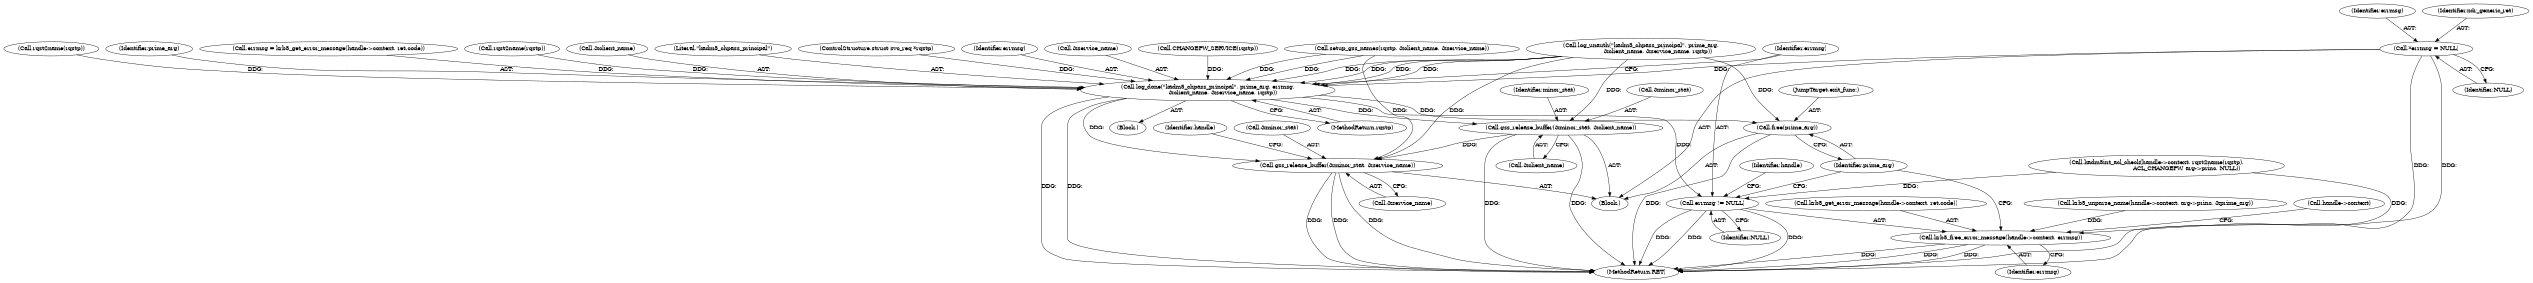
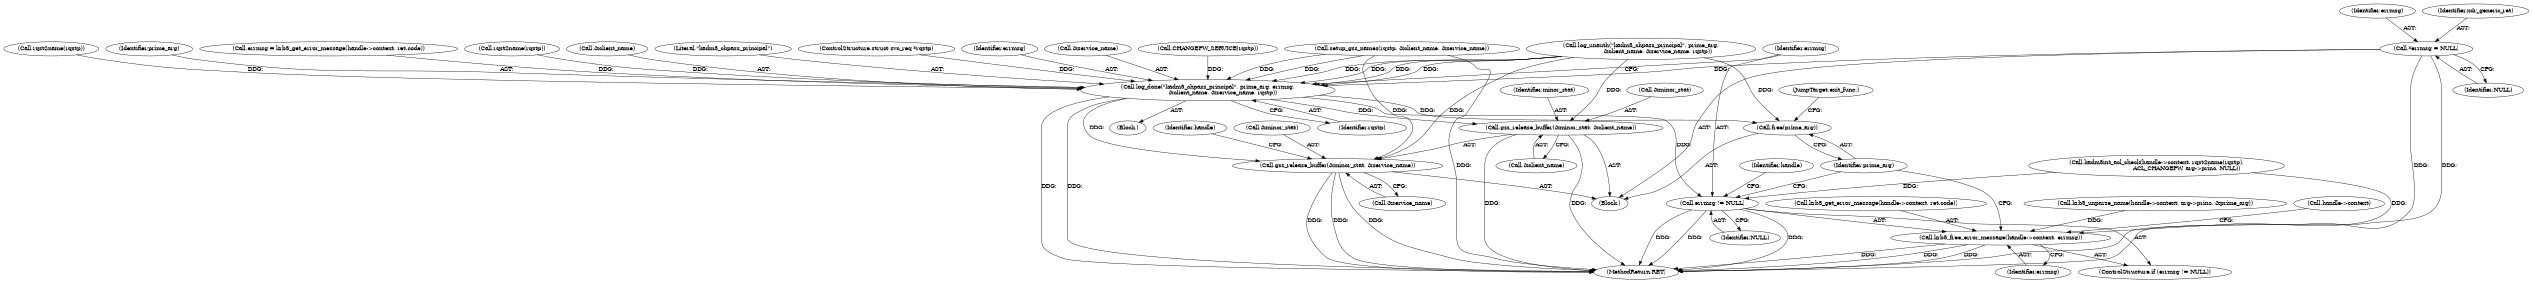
(1816, 111) -> (1816, 111)
(1362, 128) -> (1362, 128)
(1471, 145) -> (1471, 145)
(1683, 186) -> (1457, 197)
none -> (2155, 272)
